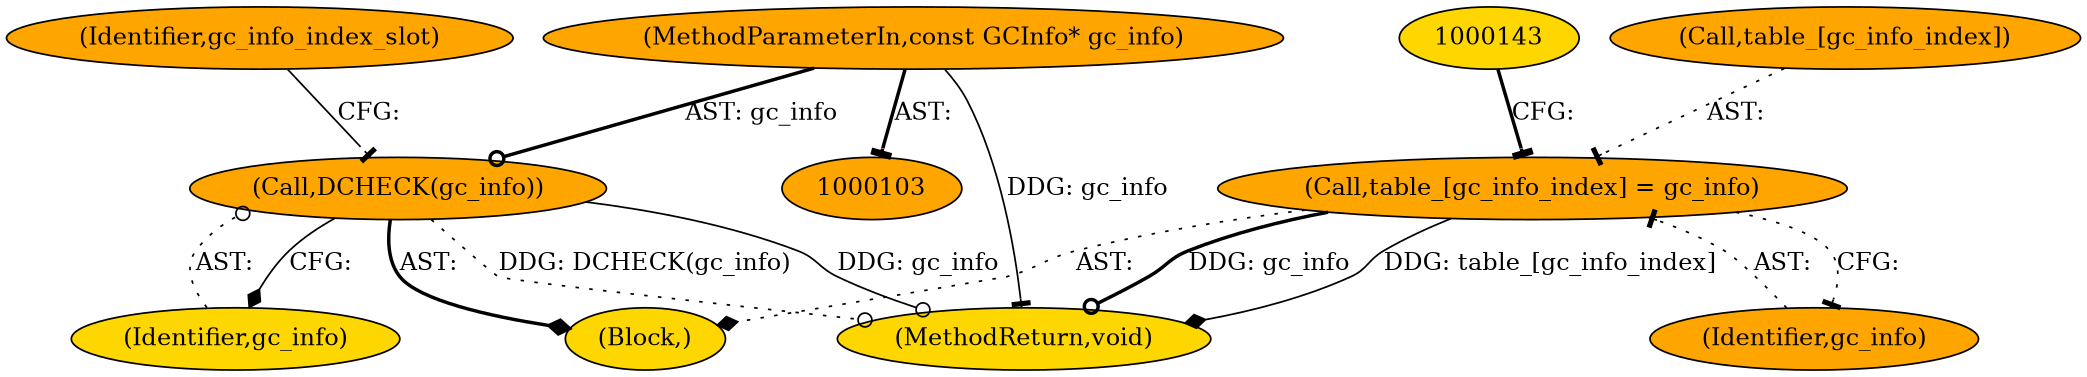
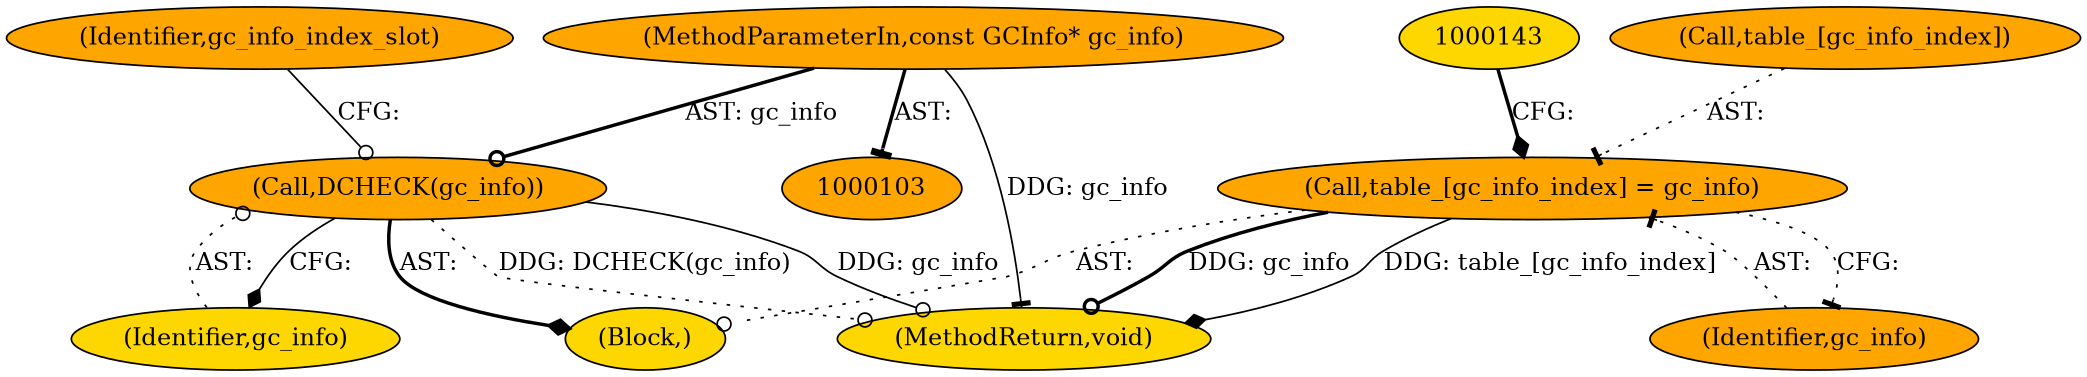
(324, 108) -> (324, 108)
(1510, 109) -> (1510, 109)
(1036, 266) -> (1036, 266)
